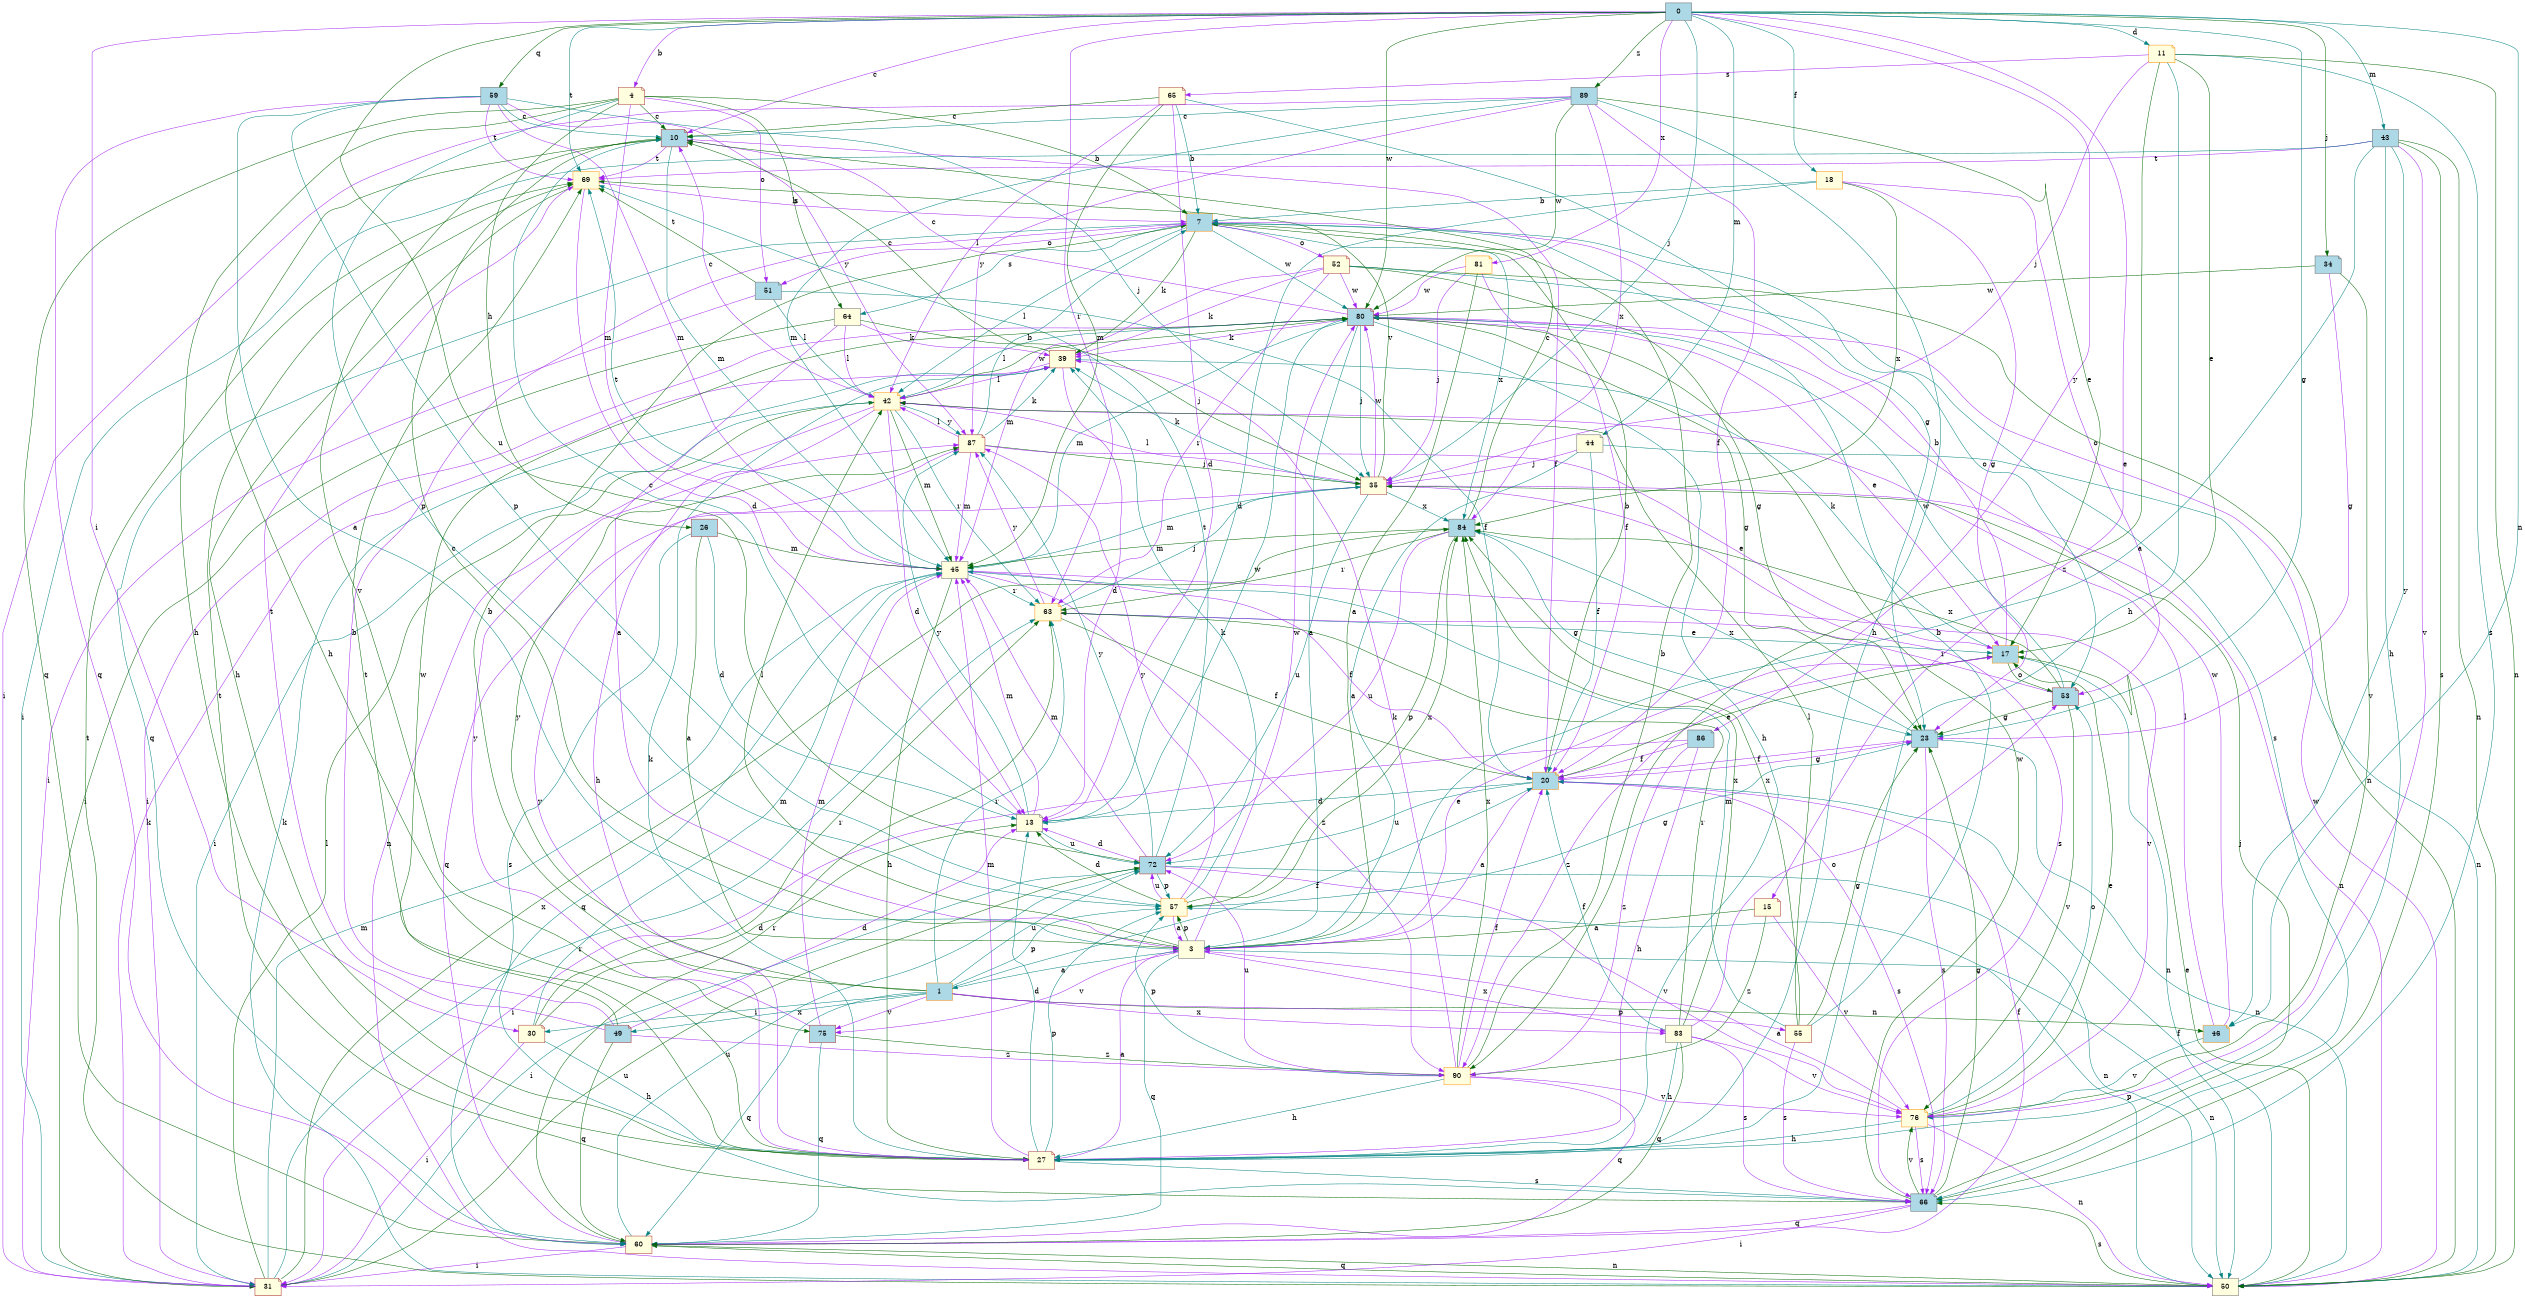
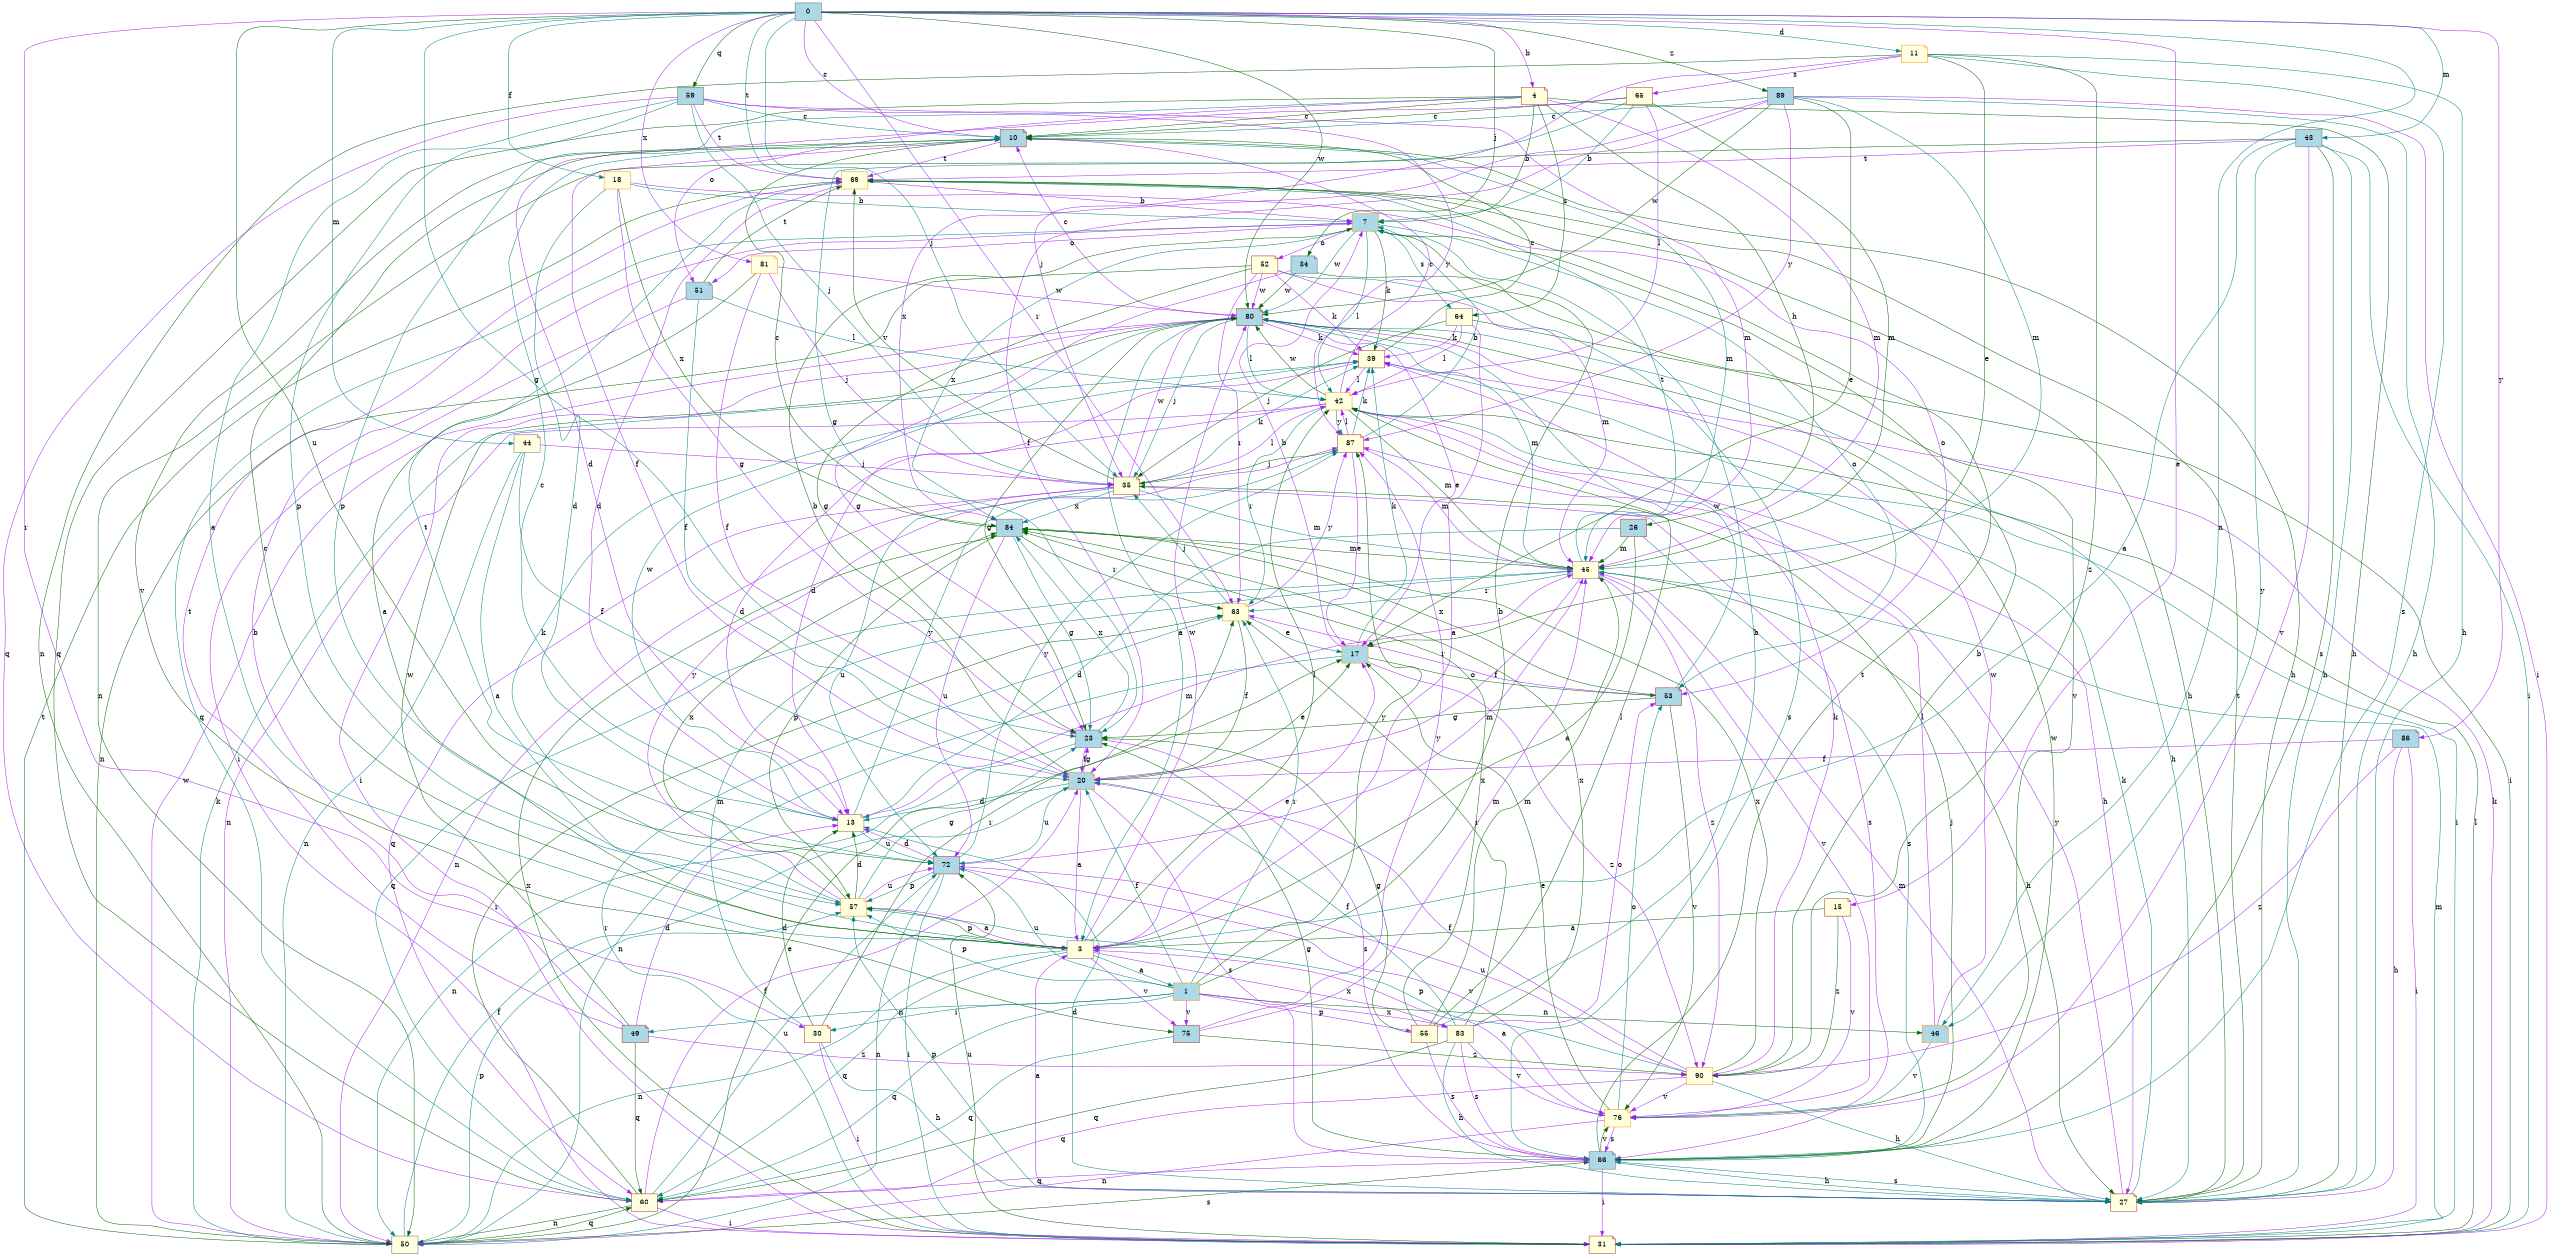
(1172, 96) -> (1640, 96)
(97, 528) -> (26, 528)
(1516, 668) -> (1521, 801)
(800, 1013) -> (901, 1013)
(1692, 1145) -> (1860, 1188)
